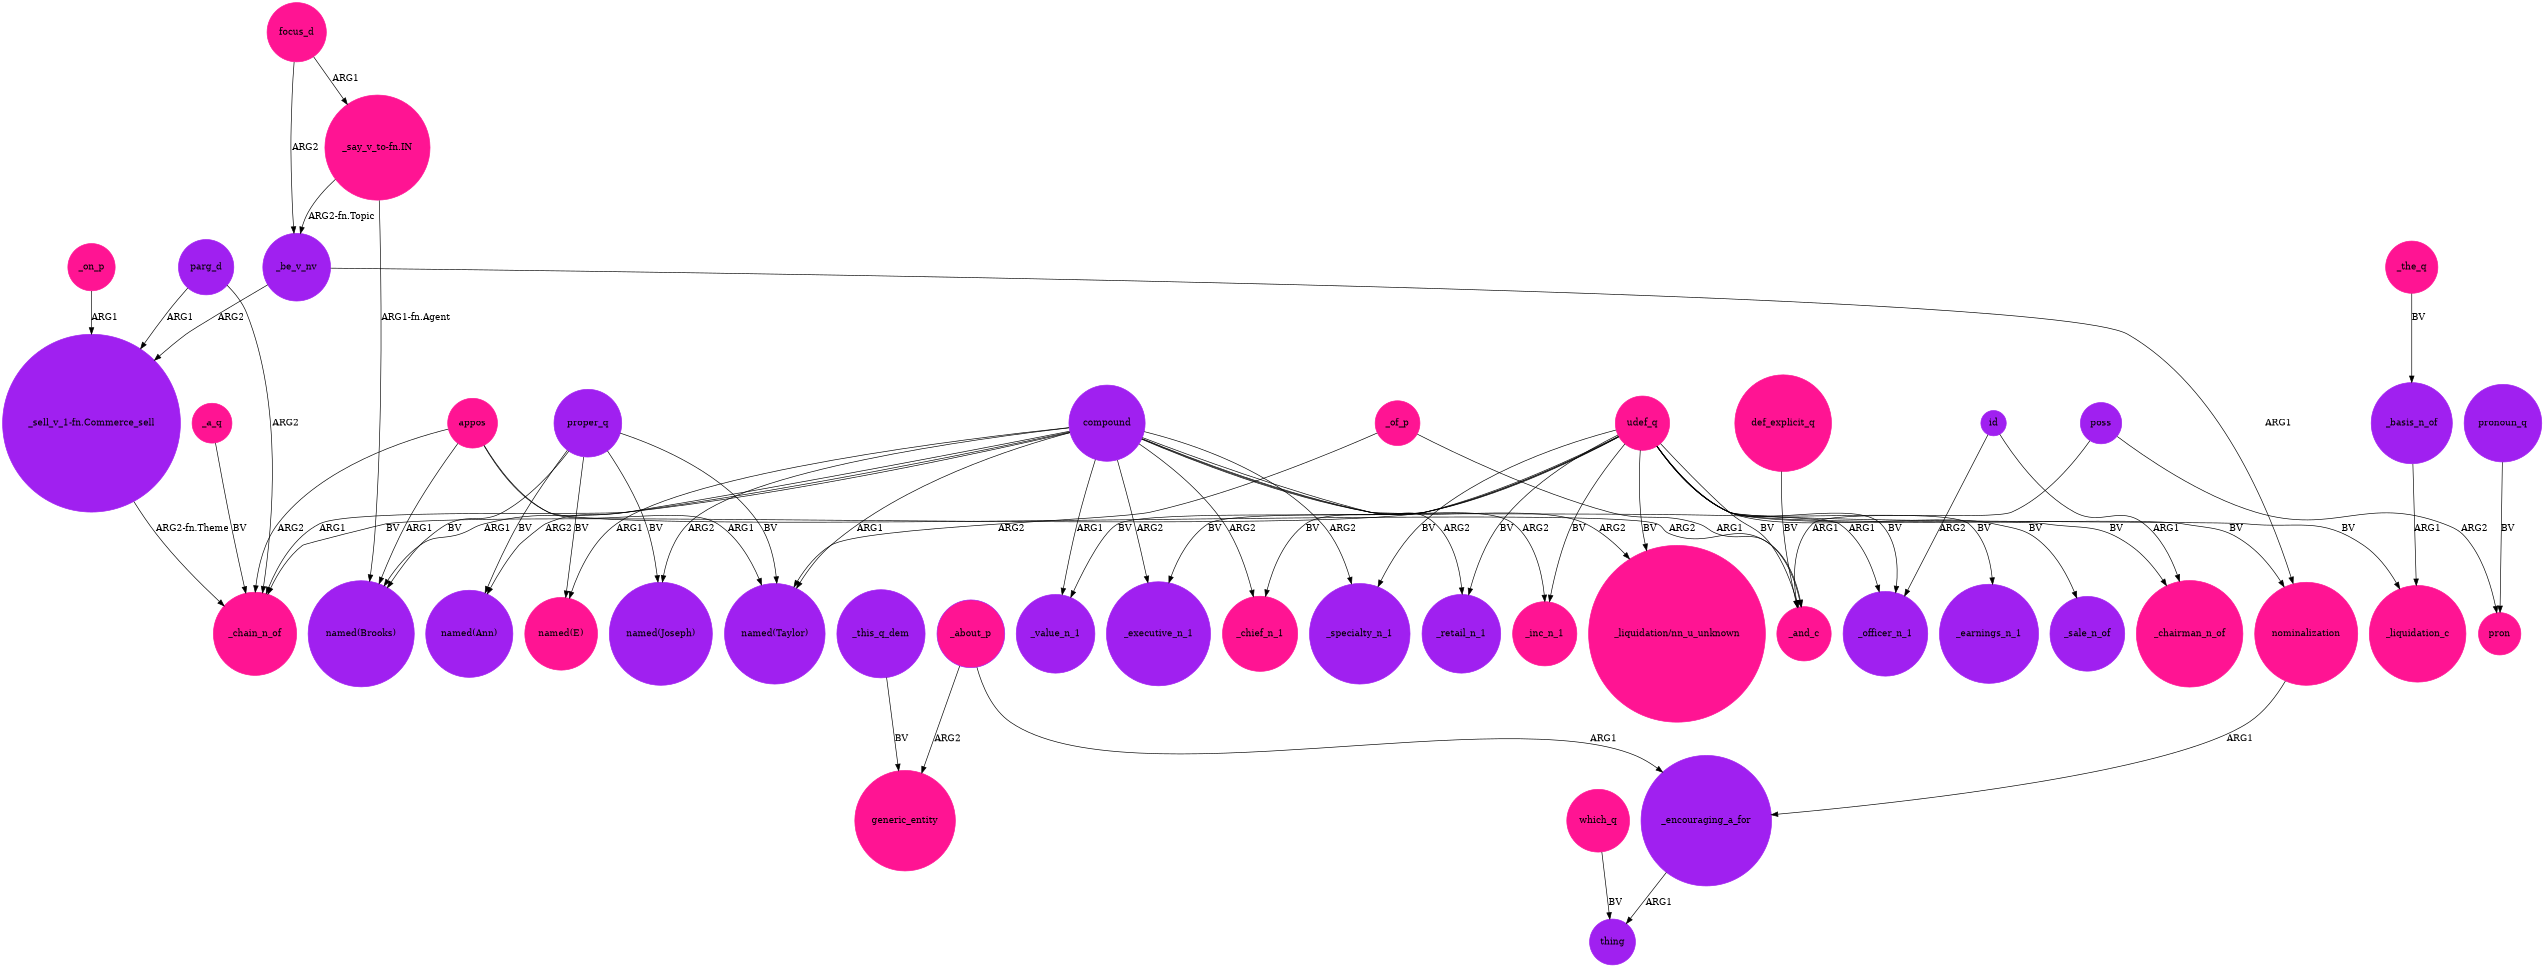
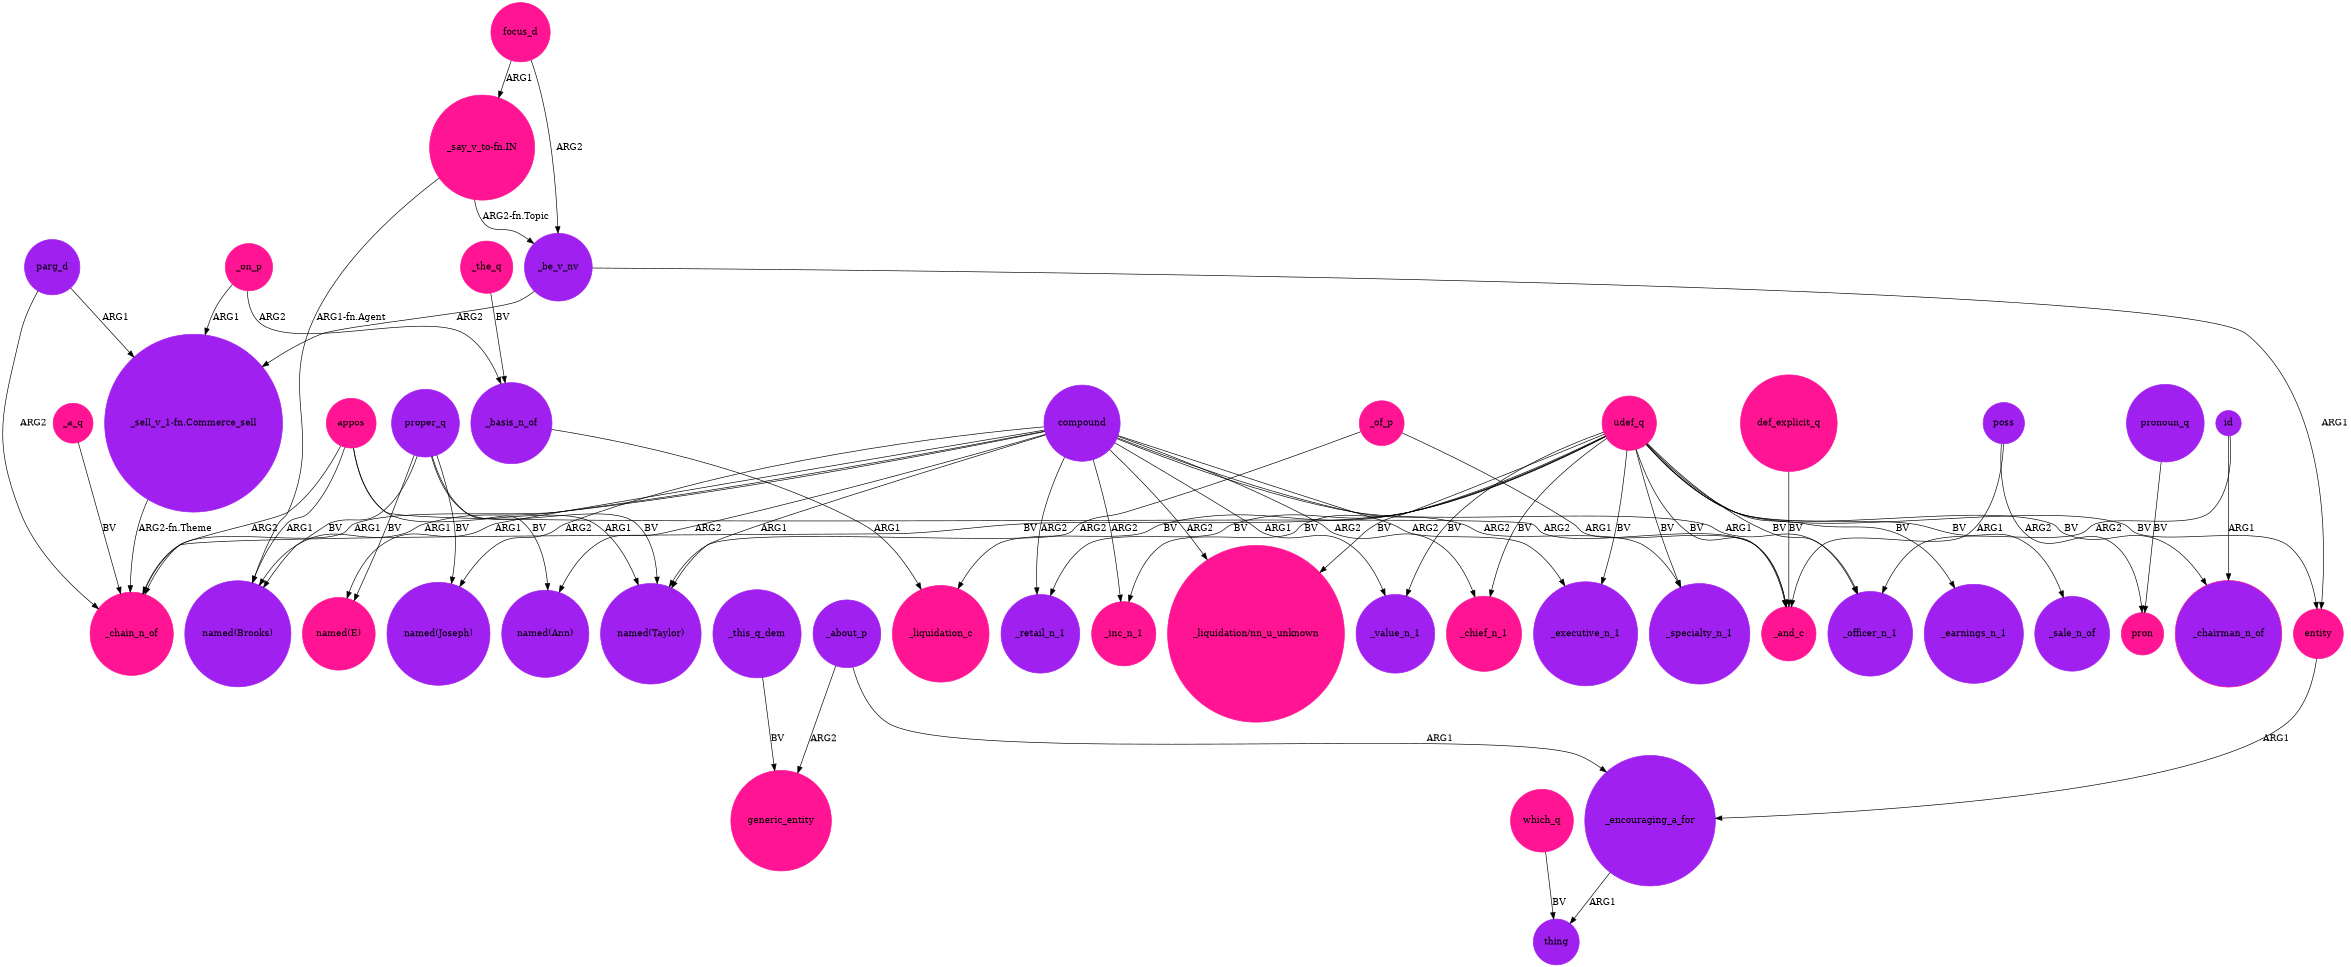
none -> (372, 329)
(971, 634) -> (847, 634)
(2190, 634) -> (2229, 634)
(2306, 634) -> (2318, 634)
